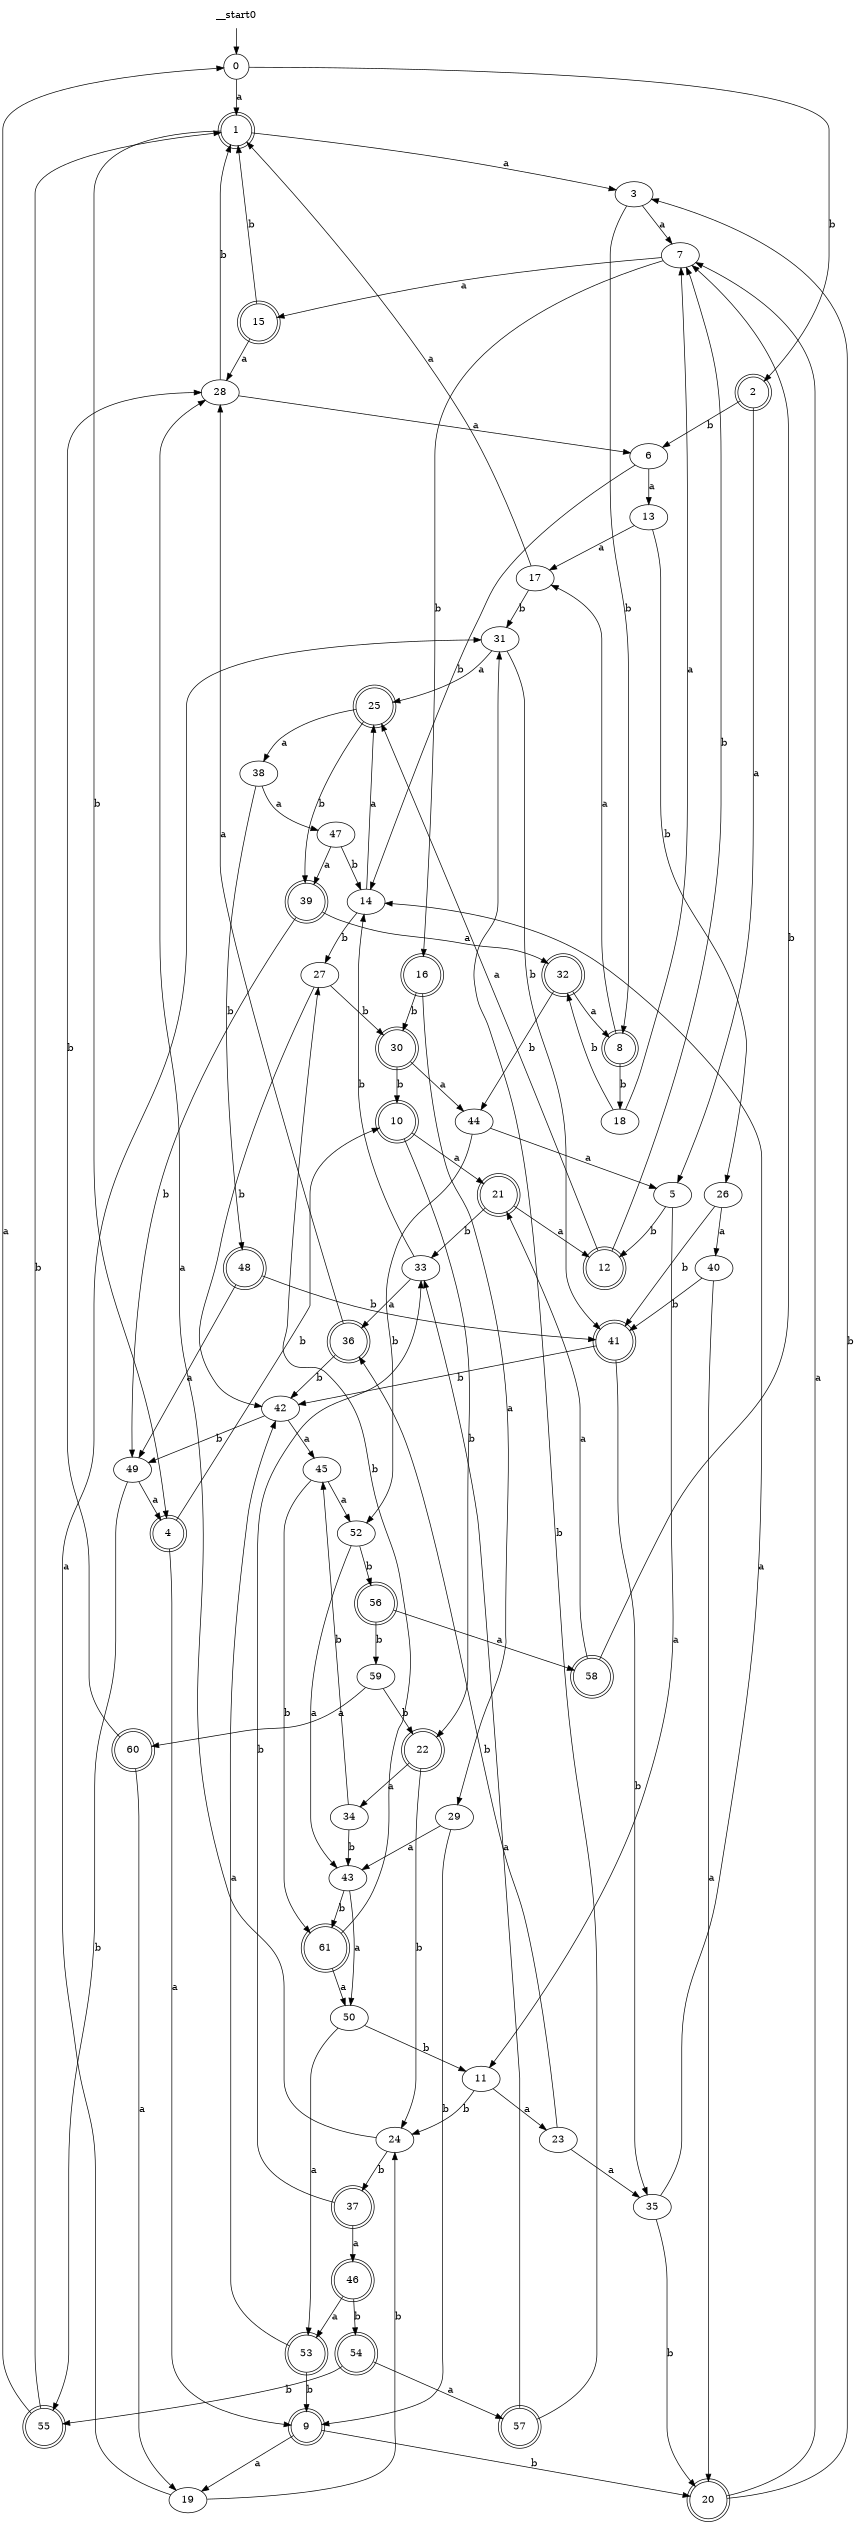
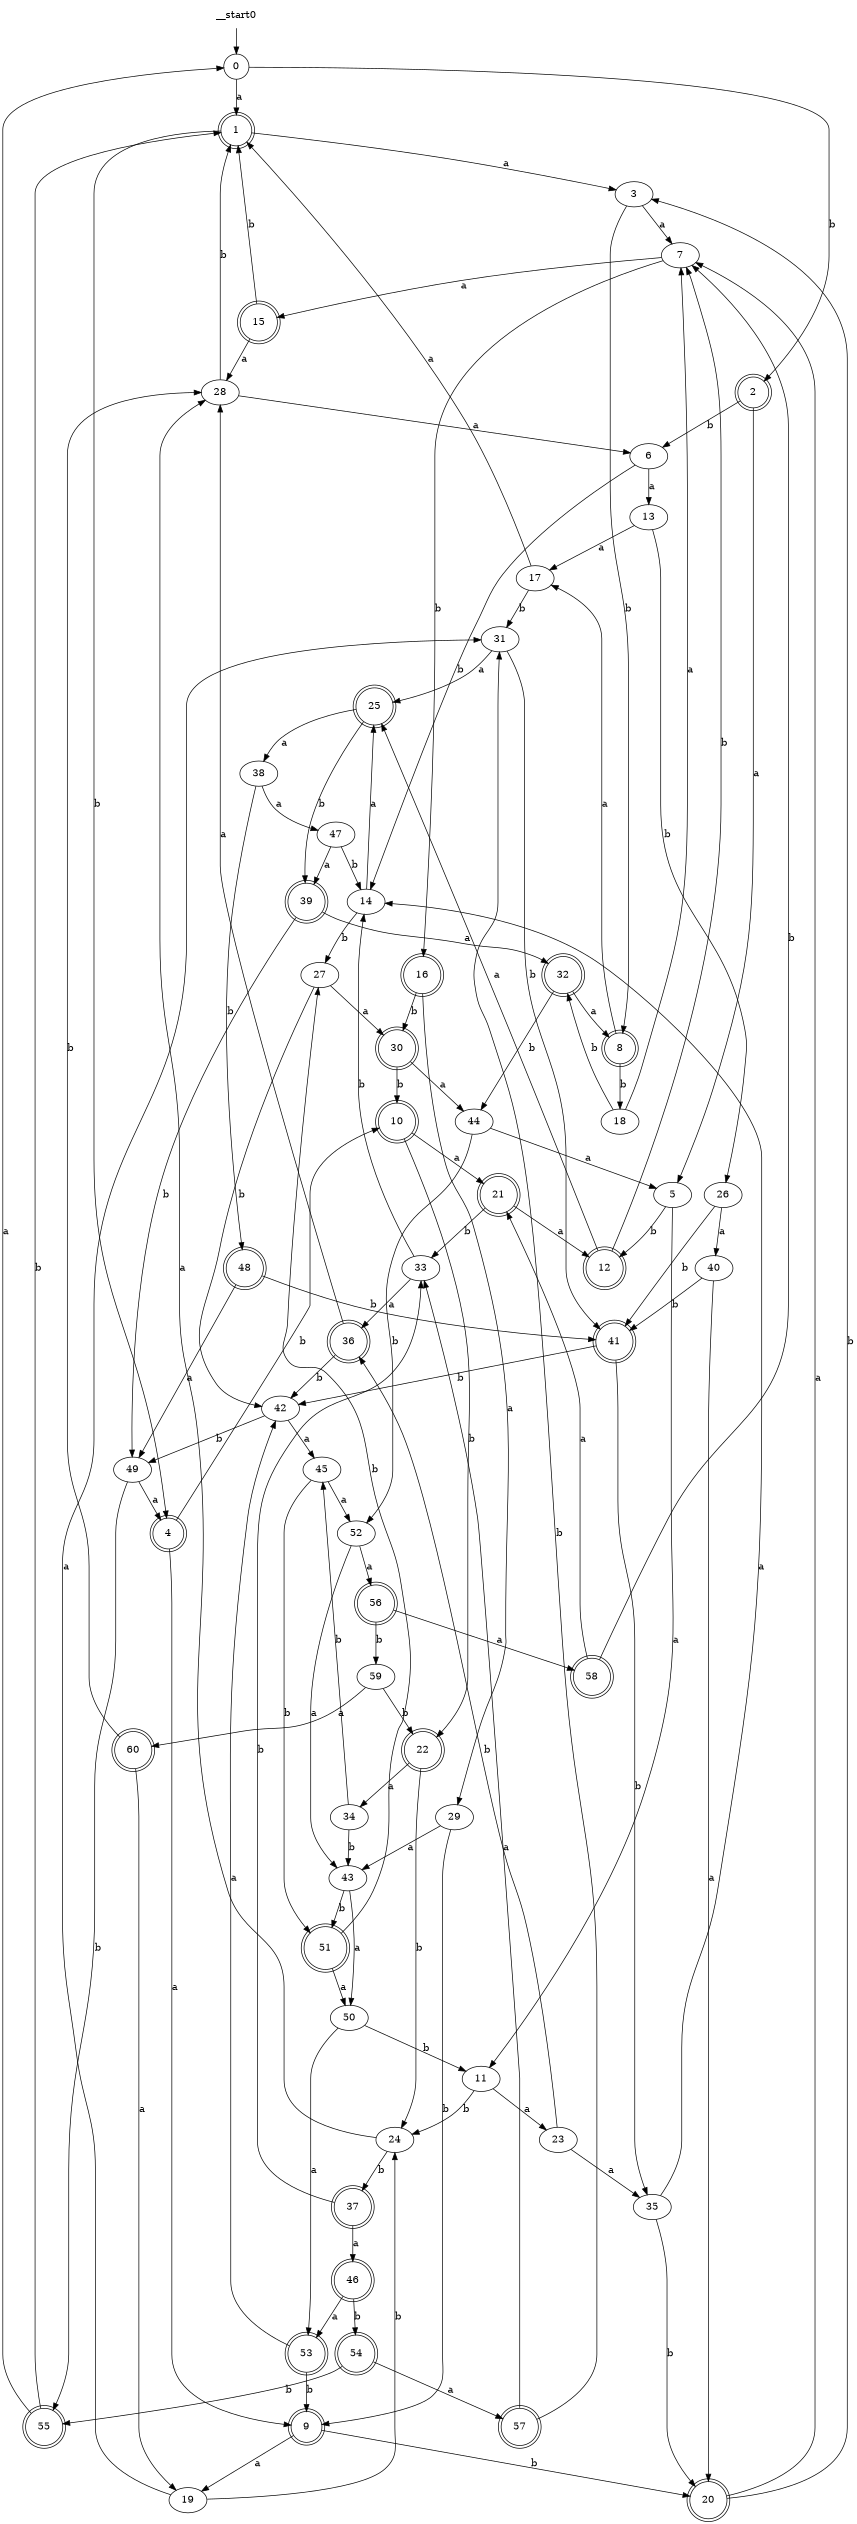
(366, 1012) -> (366, 1012)
(370, 1567) -> (370, 1567)
(325, 1948) -> (325, 1948)
